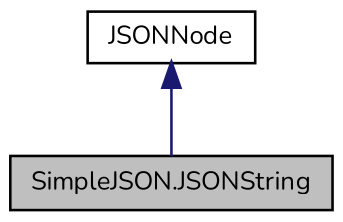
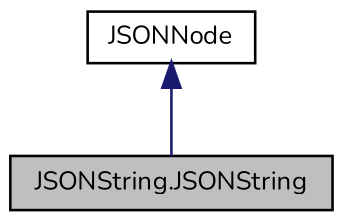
(171, 183) -> (171, 183)
